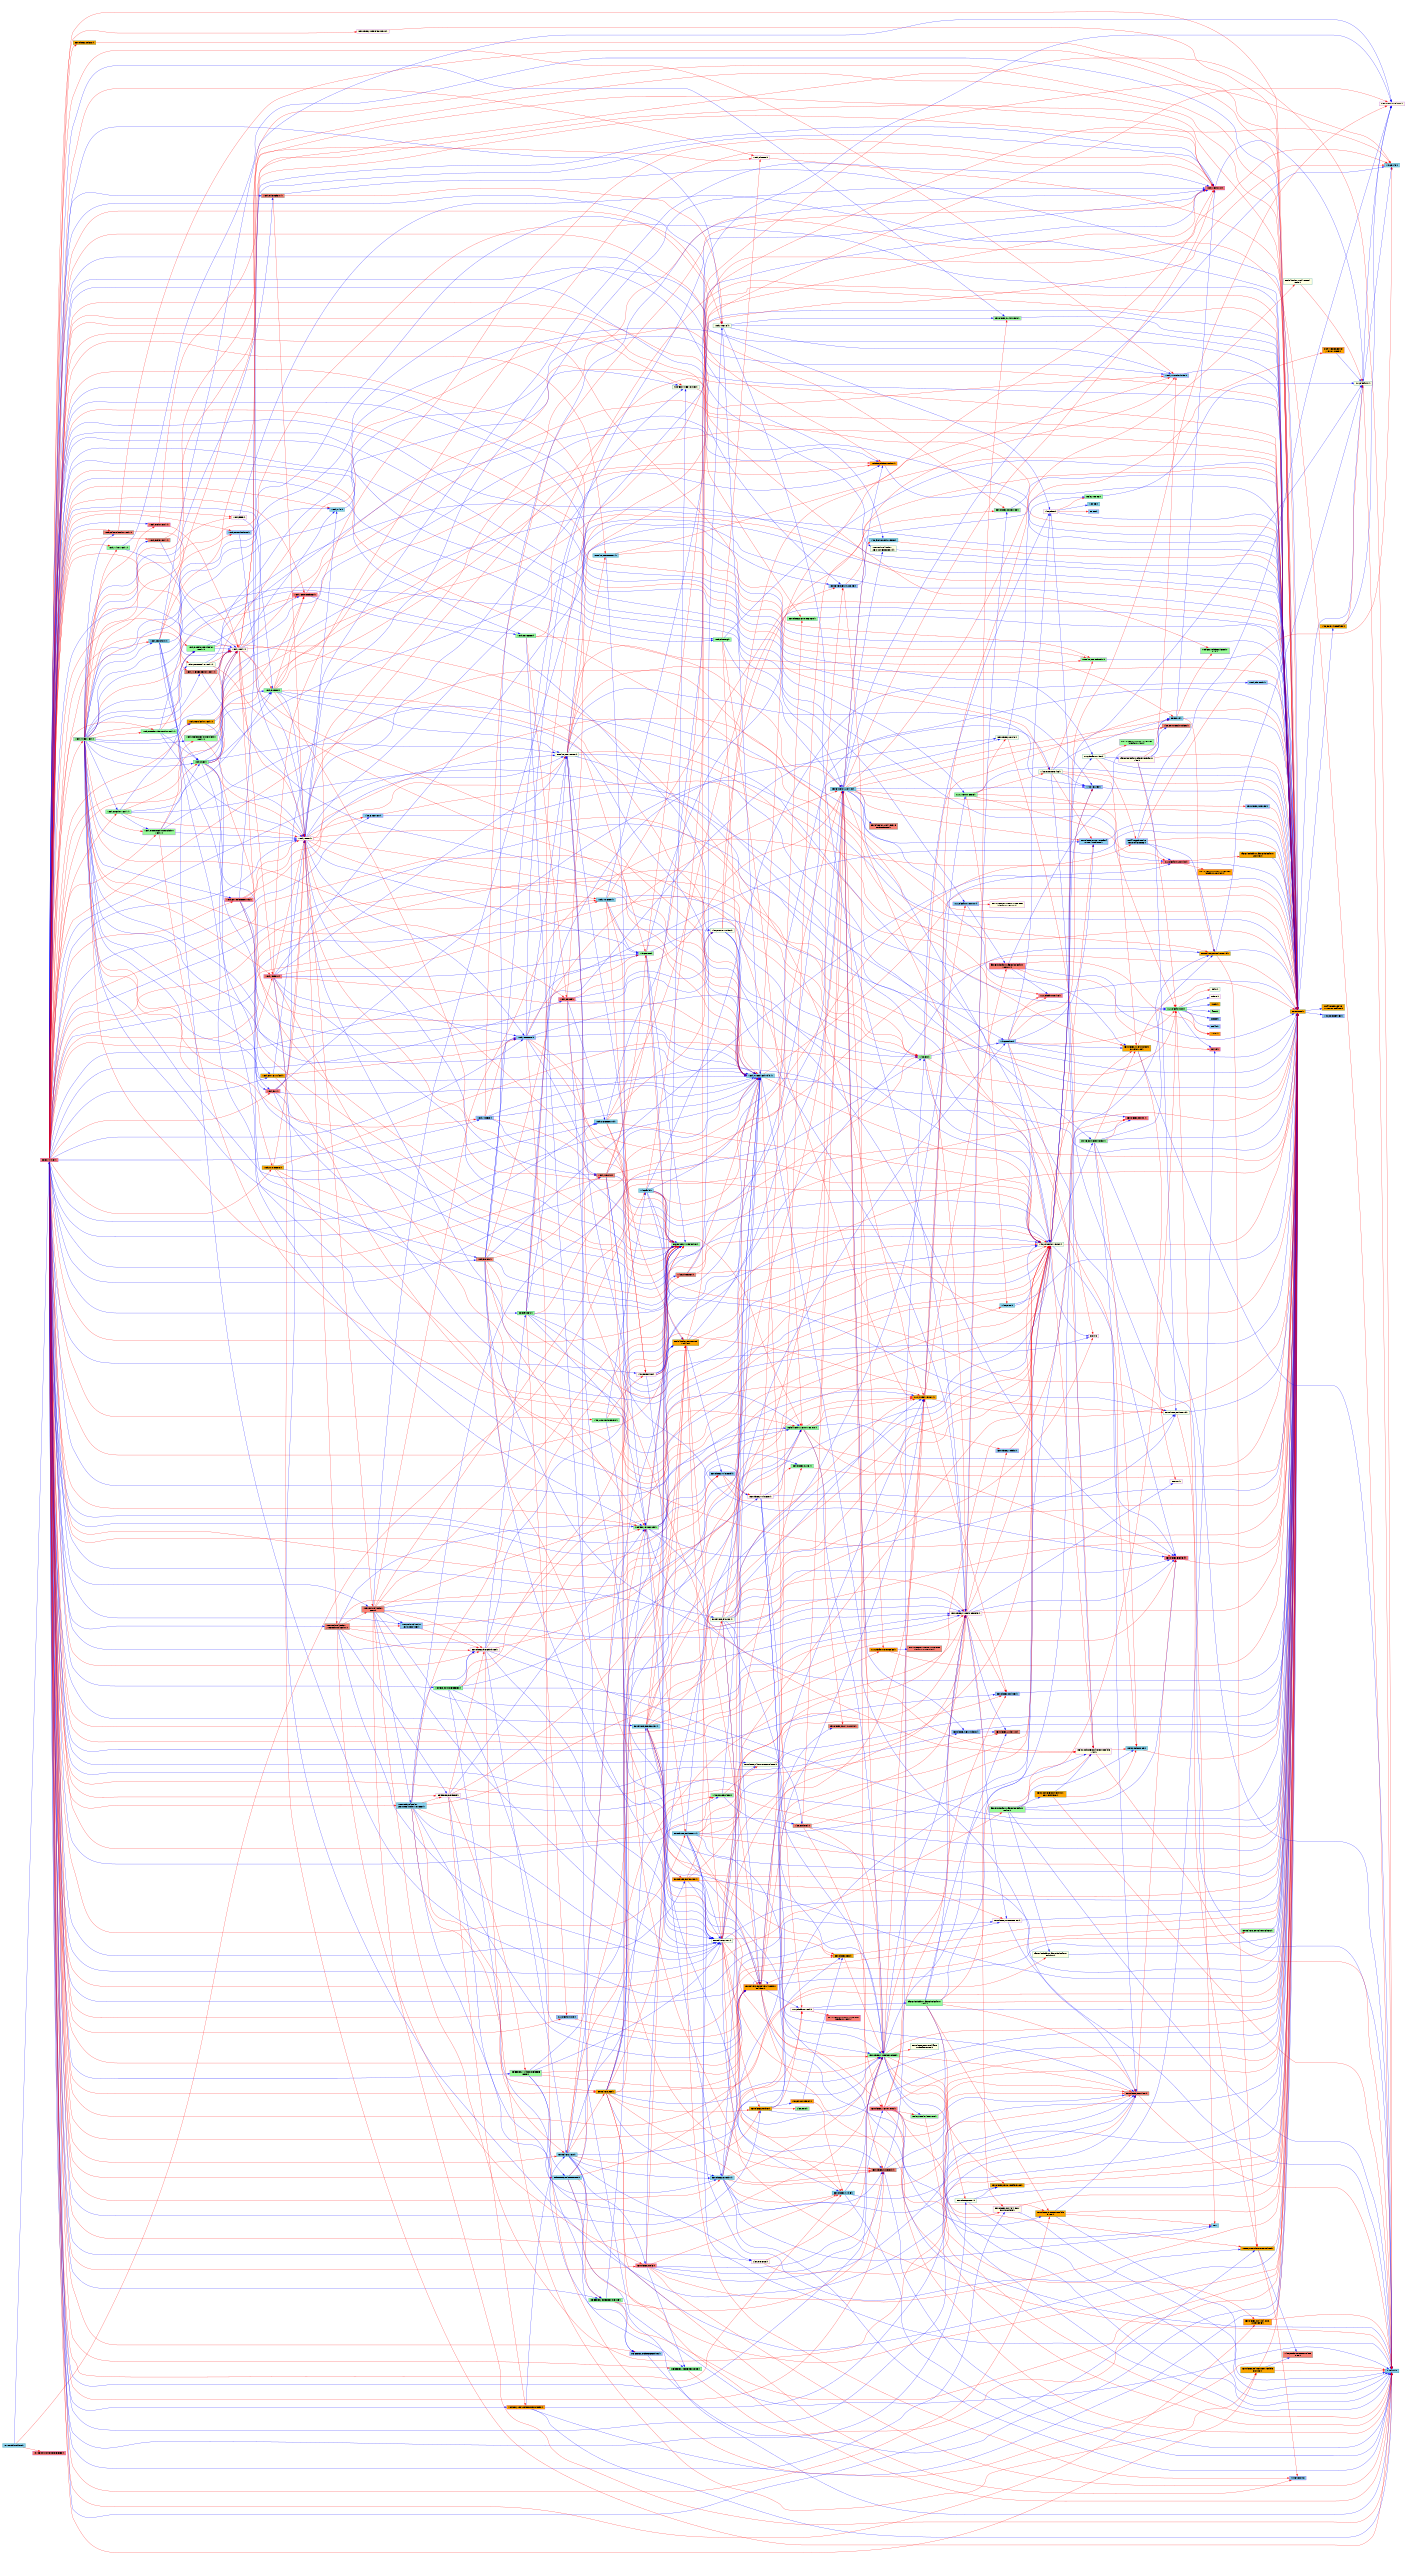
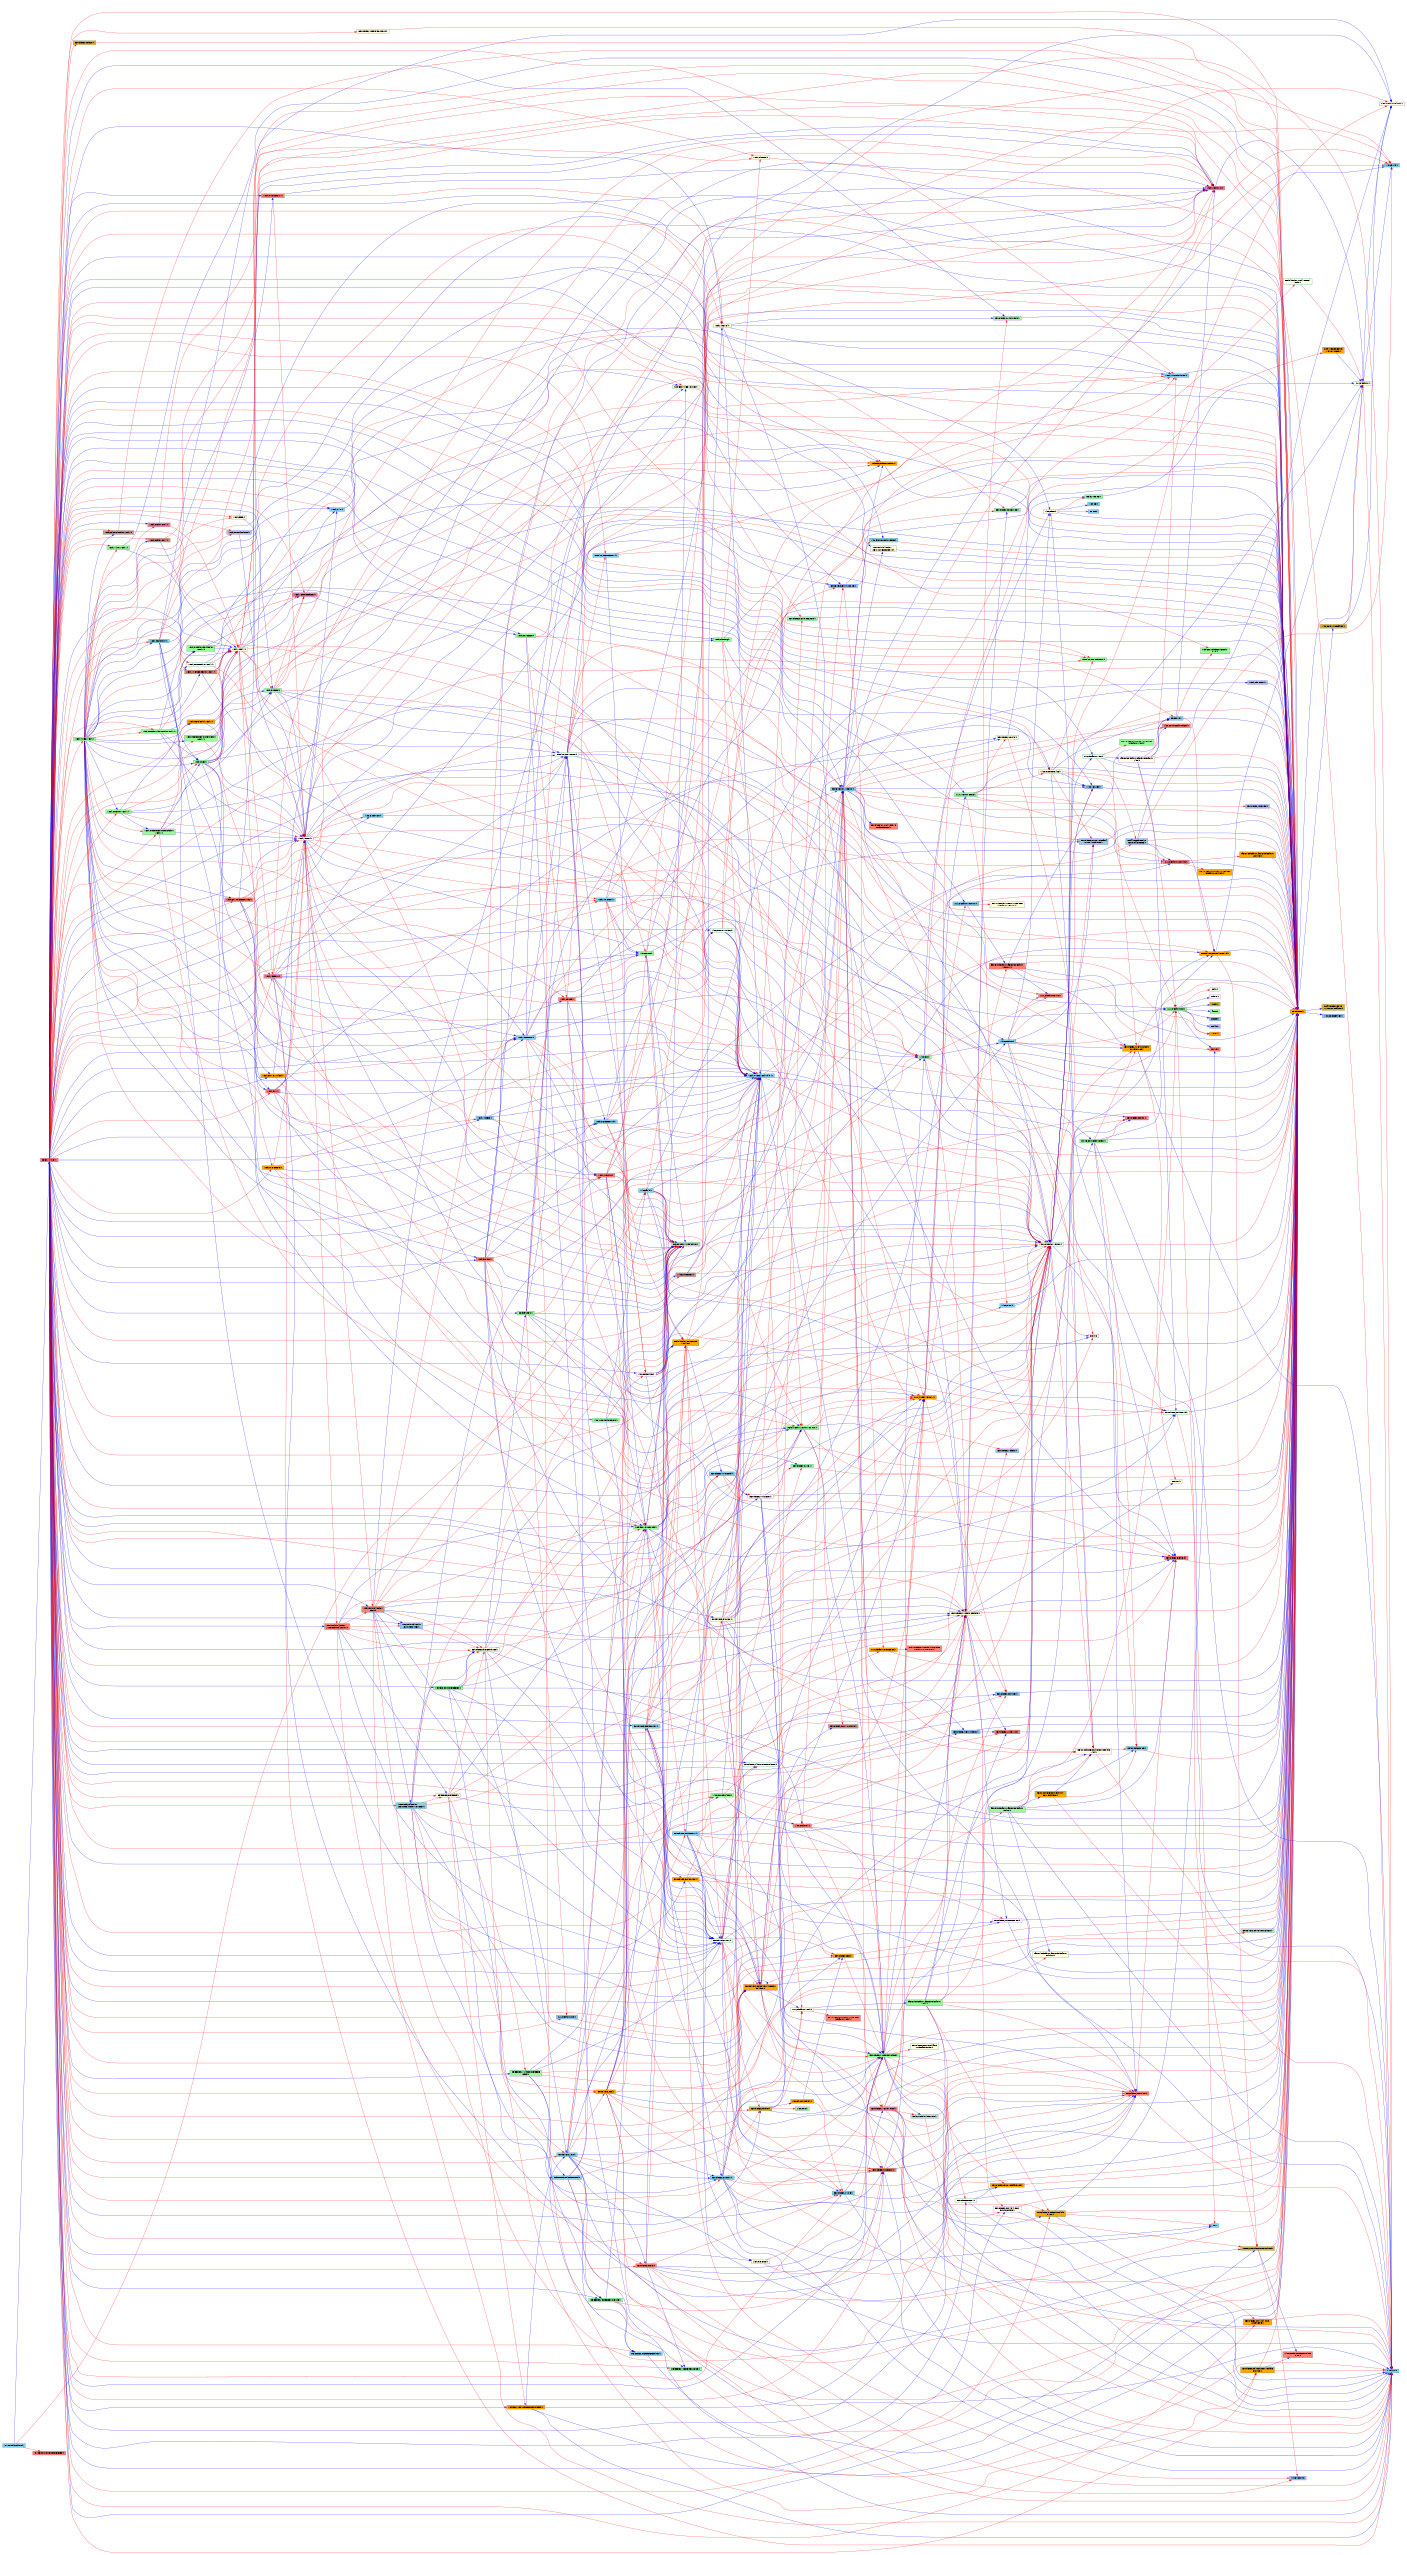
(69, 577) -> none
(201, 665) -> (201, 665)
(843, 789) -> (843, 789)
